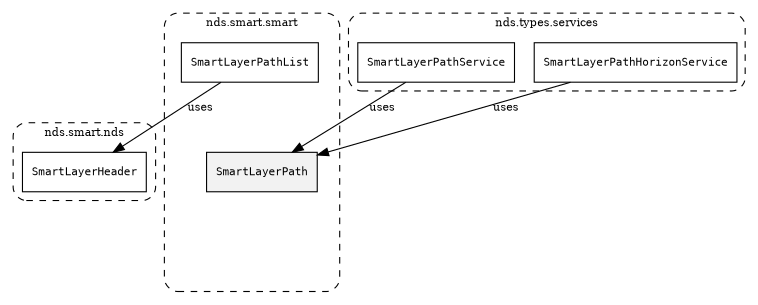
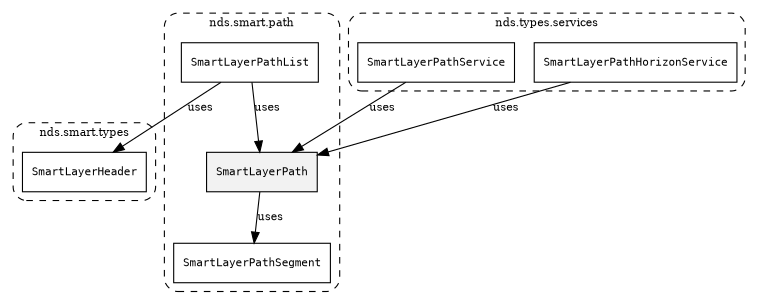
(252, 24) -> (252, 24)
none -> (255, 112)
(84, 133) -> (84, 133)
none -> (252, 263)
